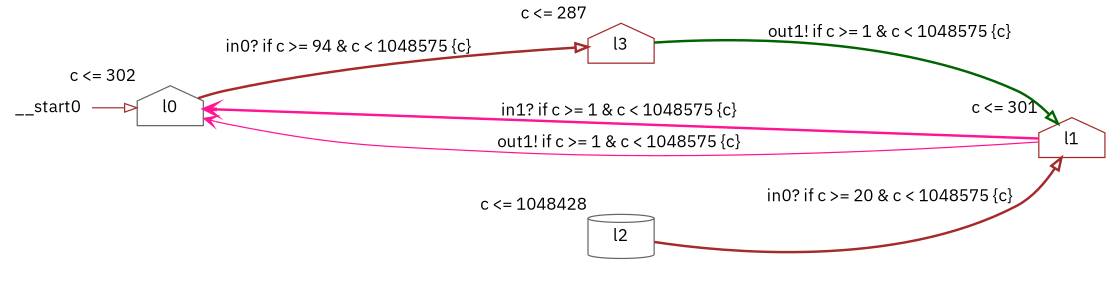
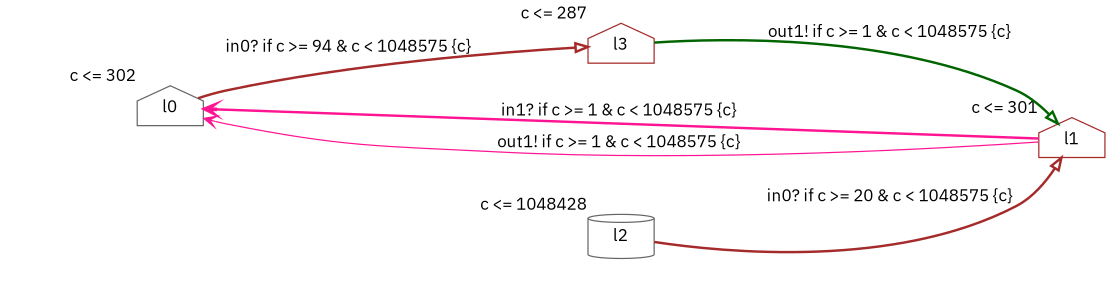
(48, 108) -> none
